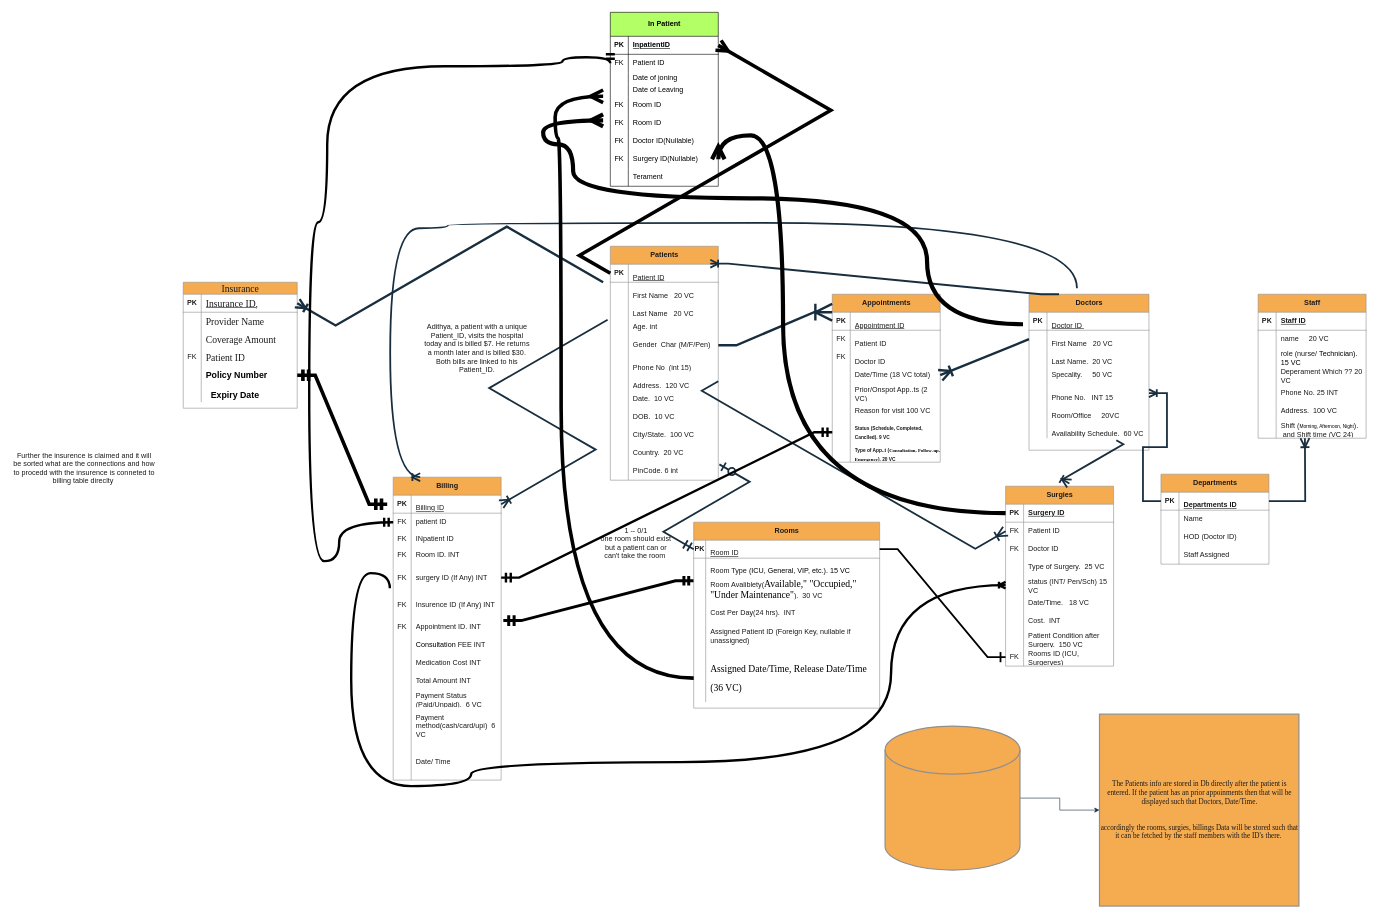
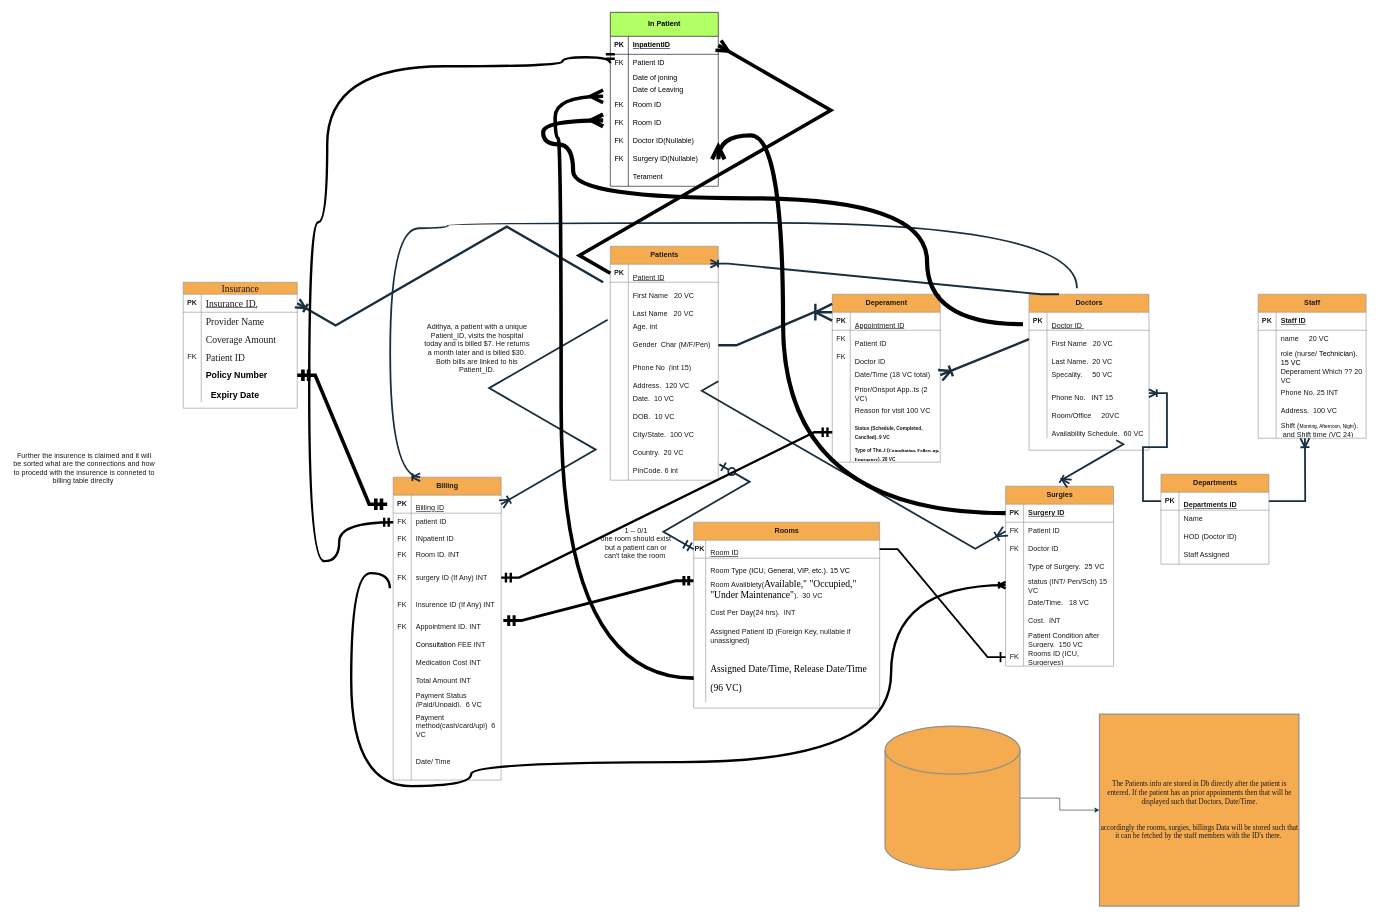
(887, 303) -> (887, 303)
(898, 453) -> (898, 453)
(779, 678) -> (779, 678)
